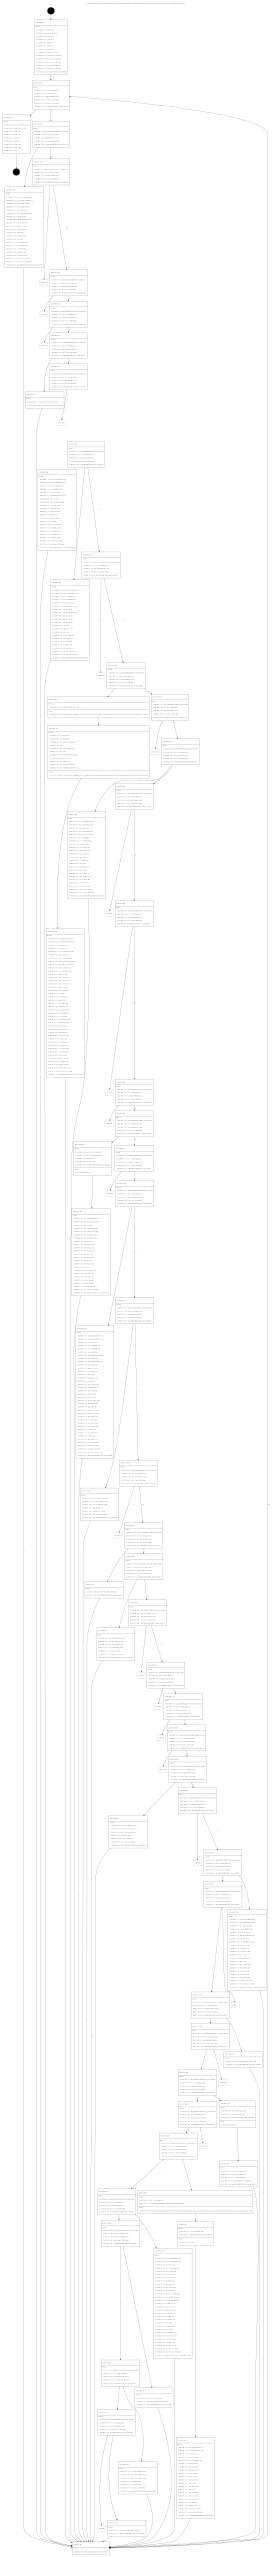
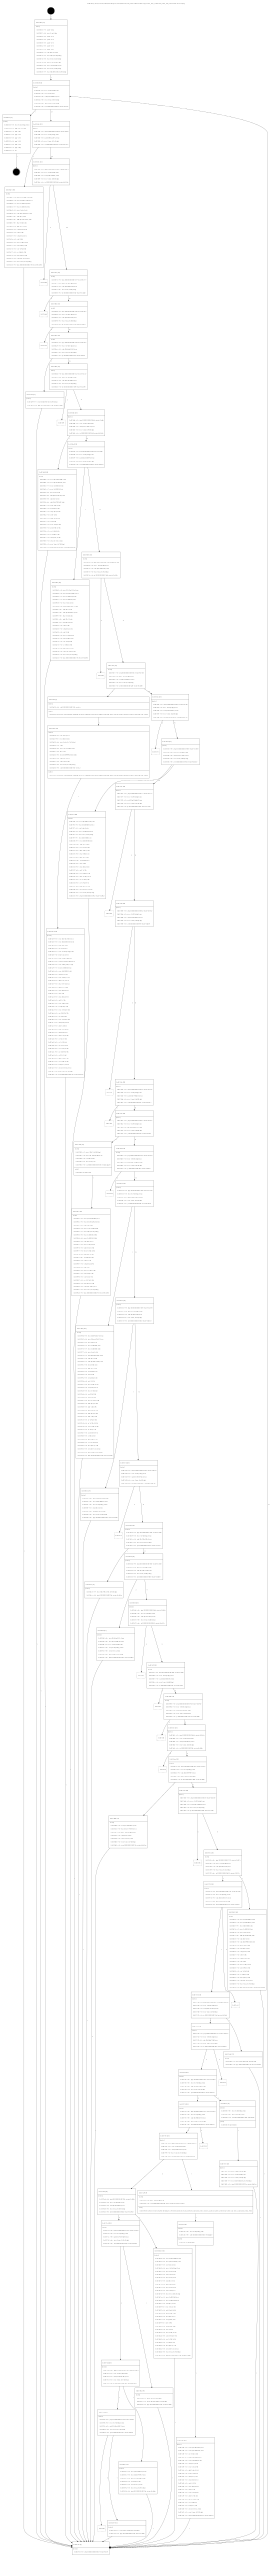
none -> (86, 423)
